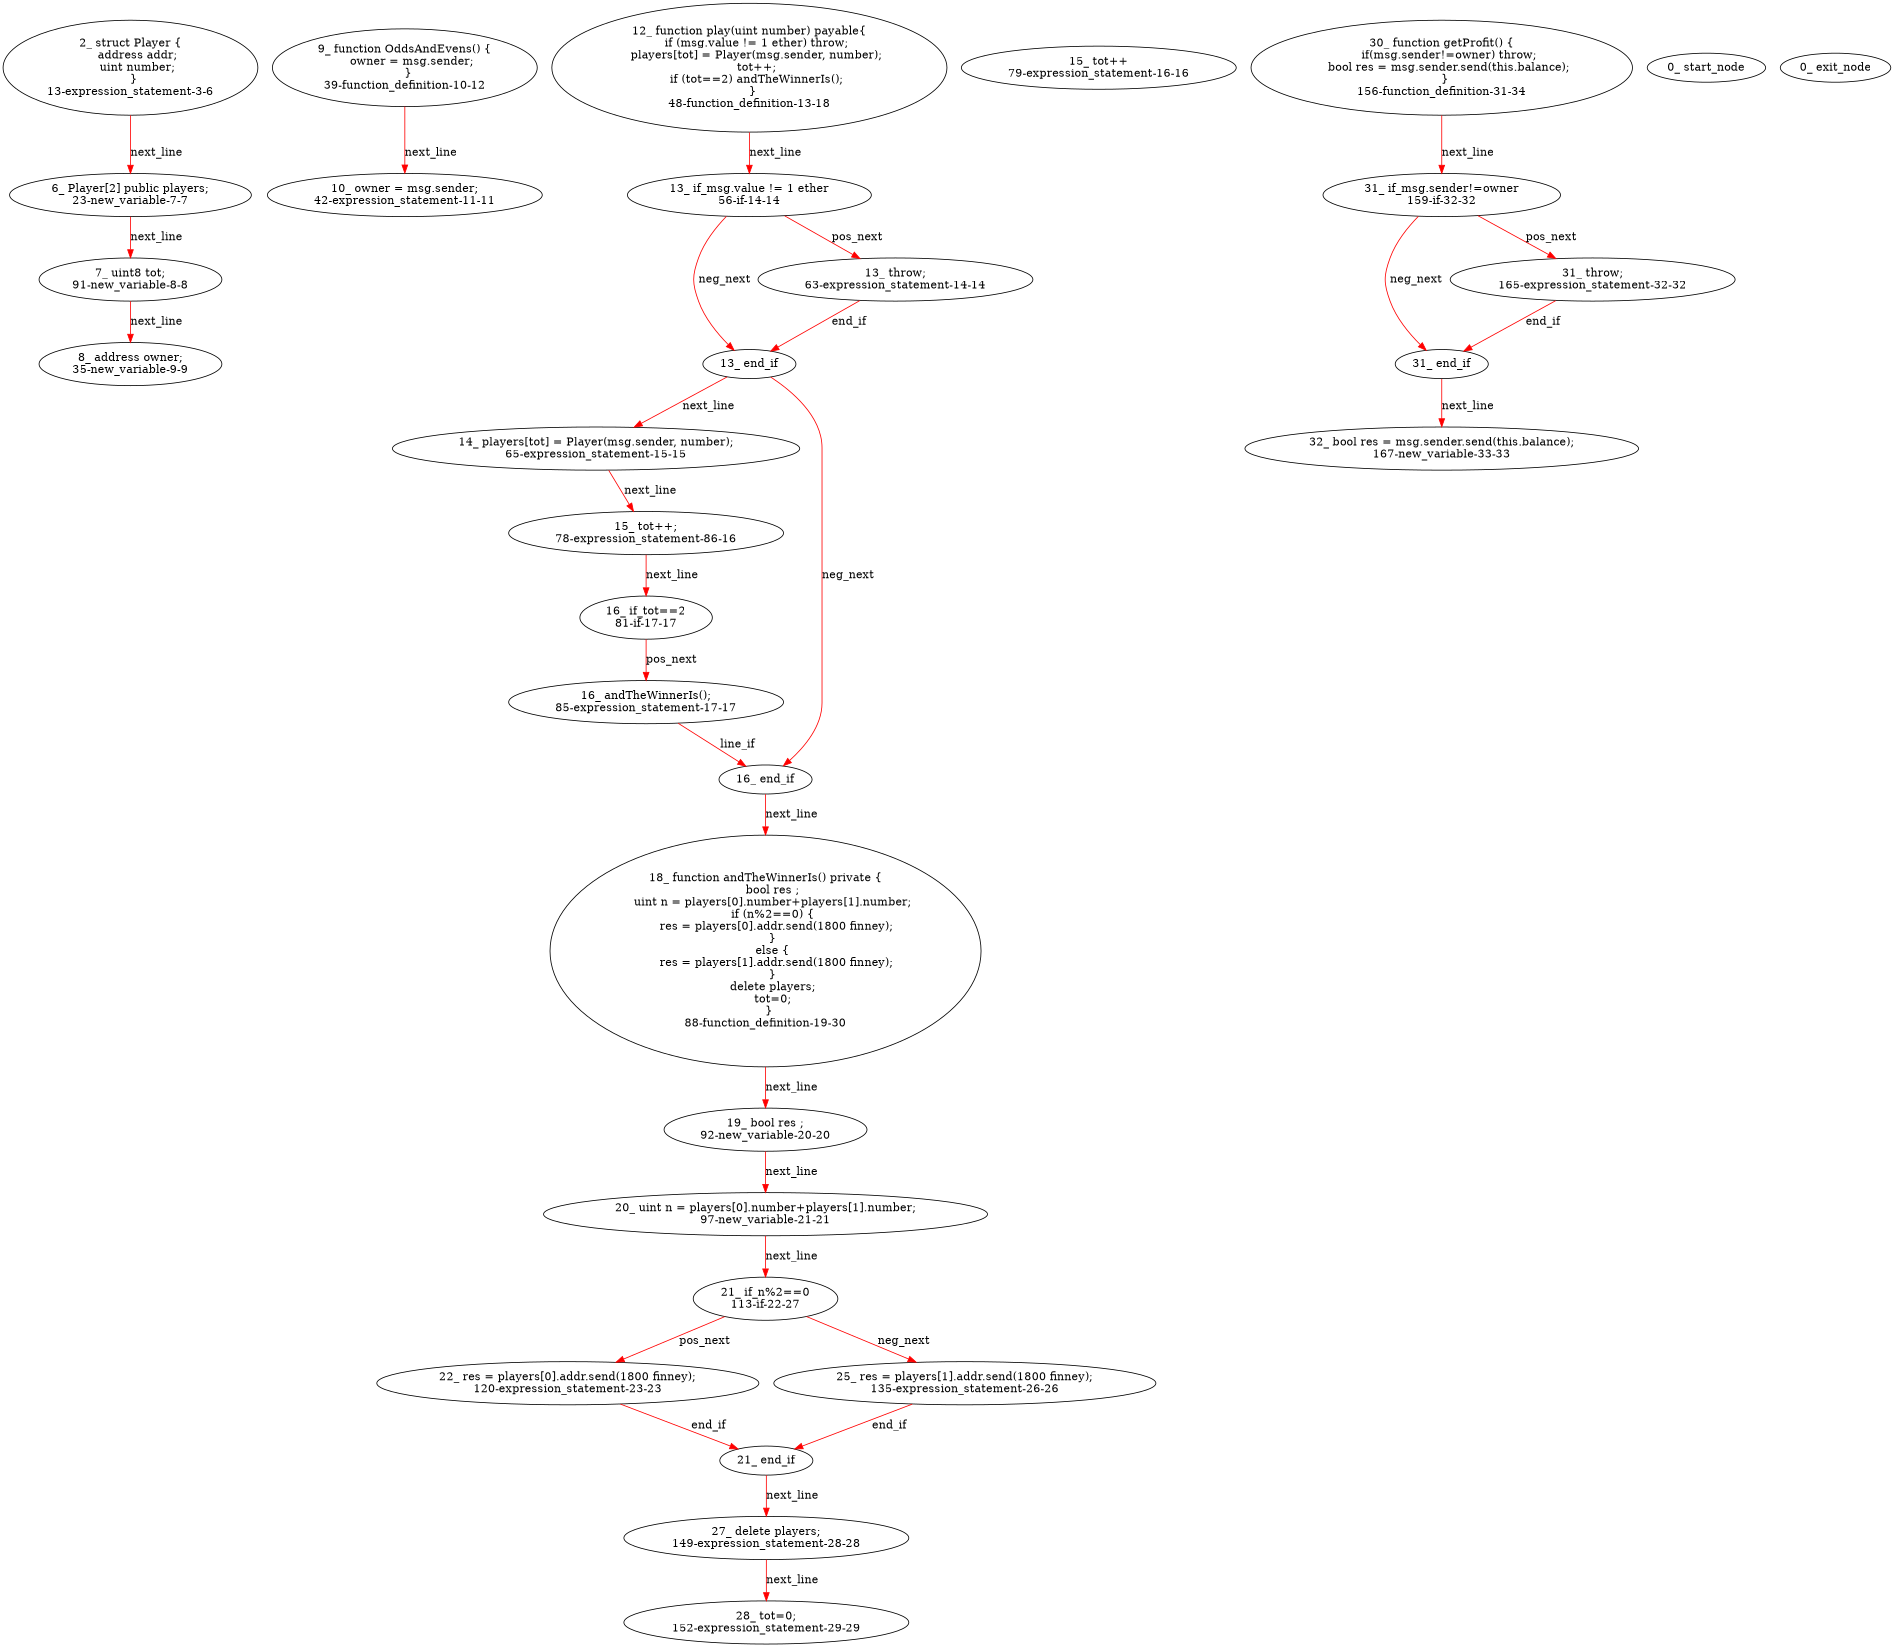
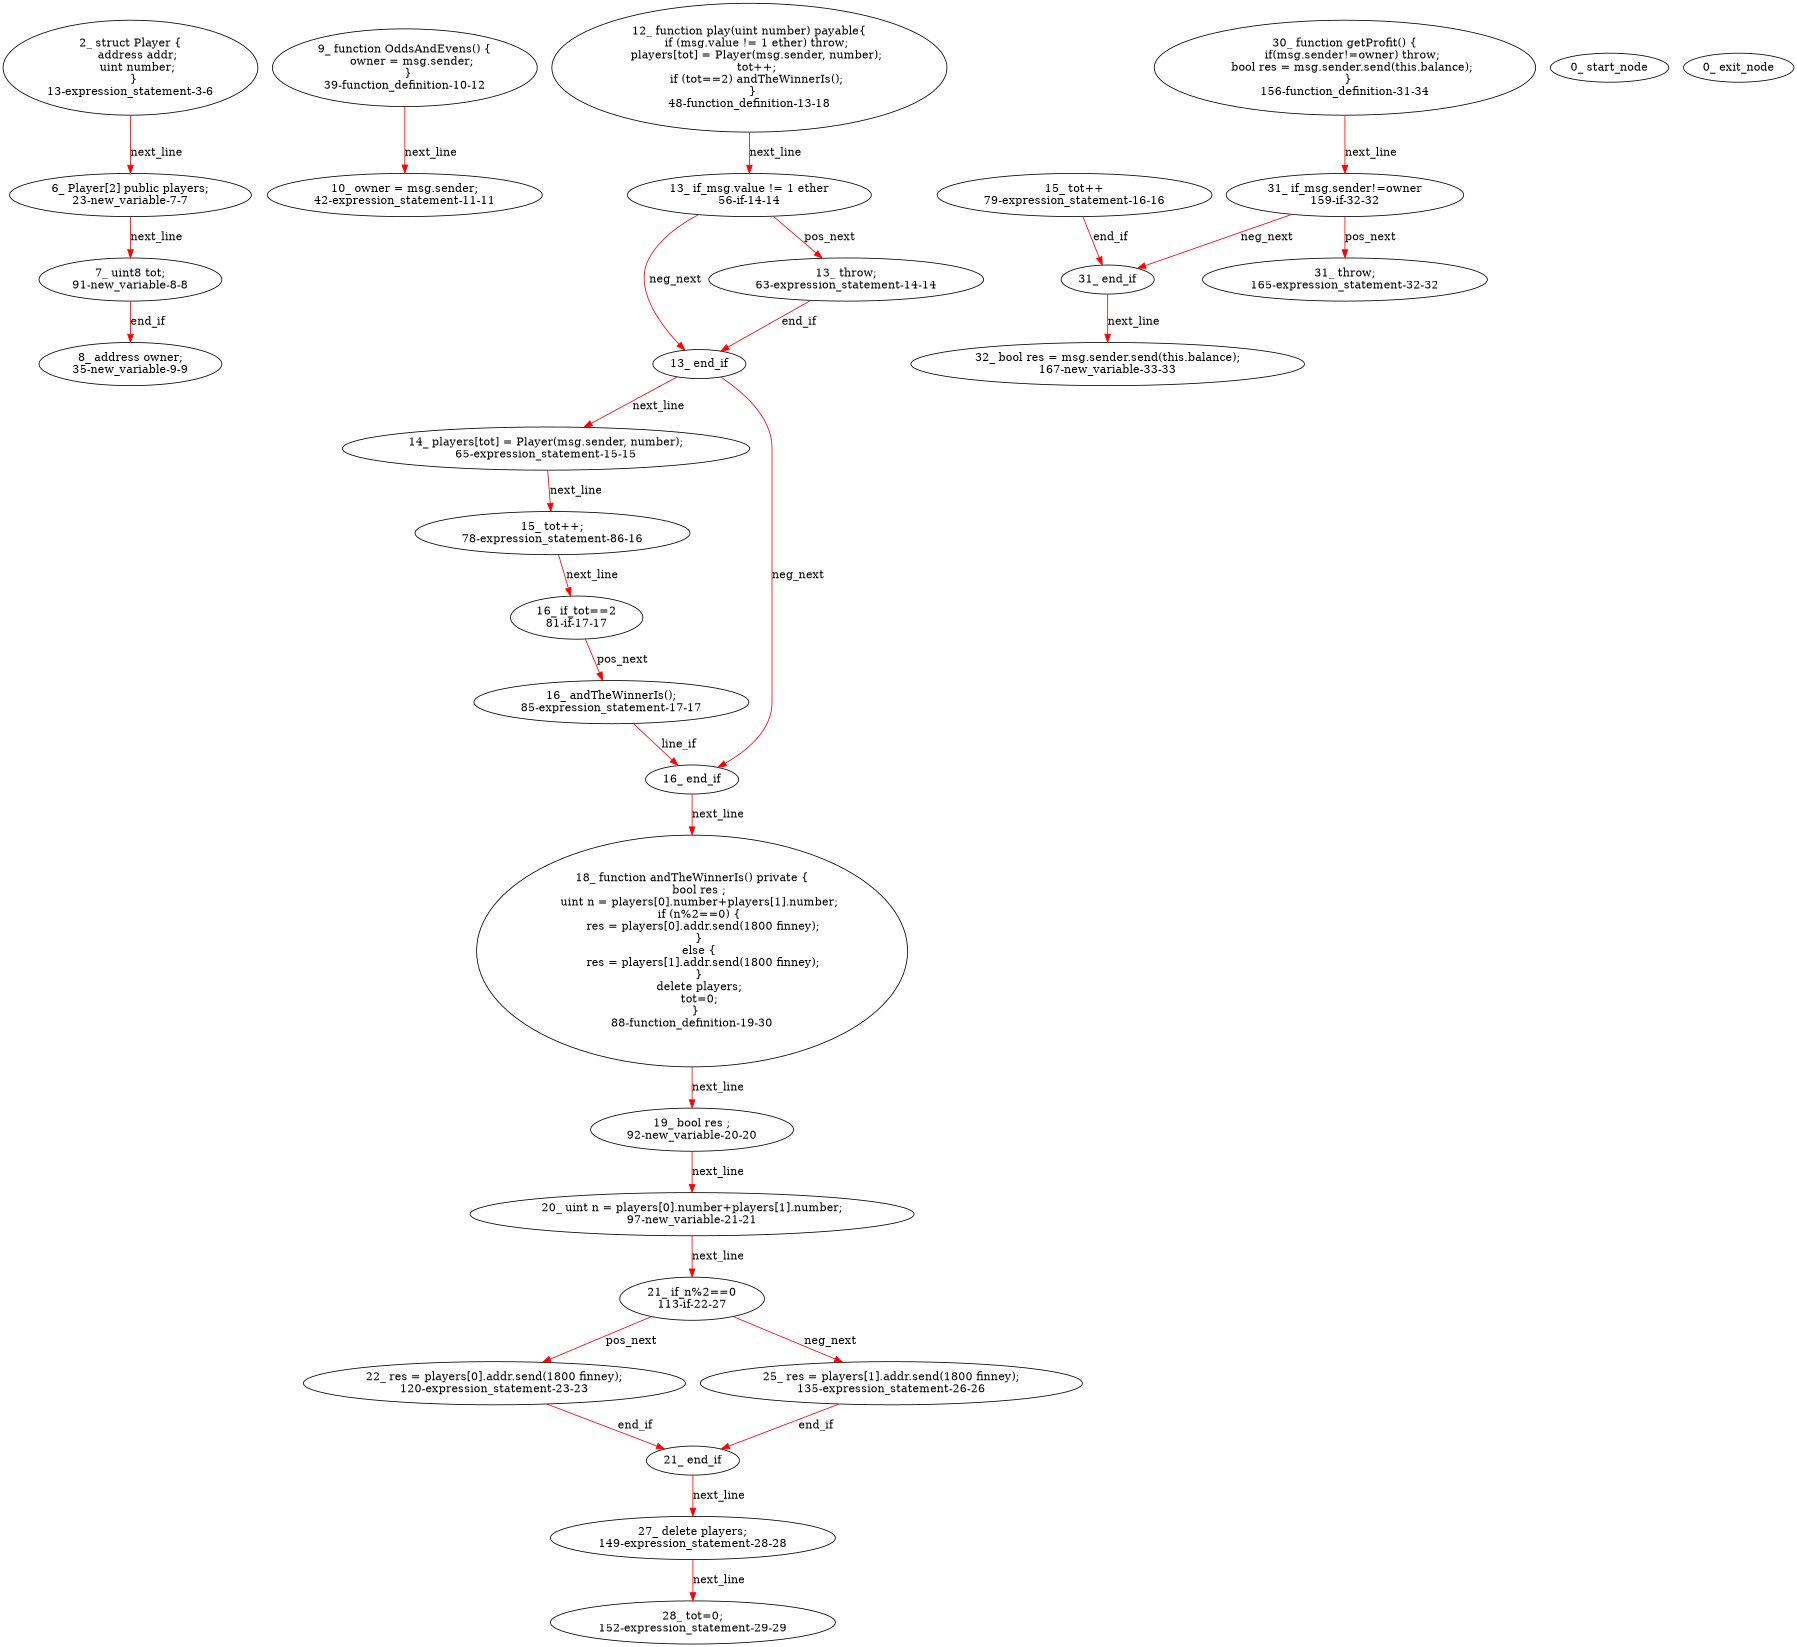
(157, 322) -> (148, 322)
(1513, 324) -> (1091, 237)
